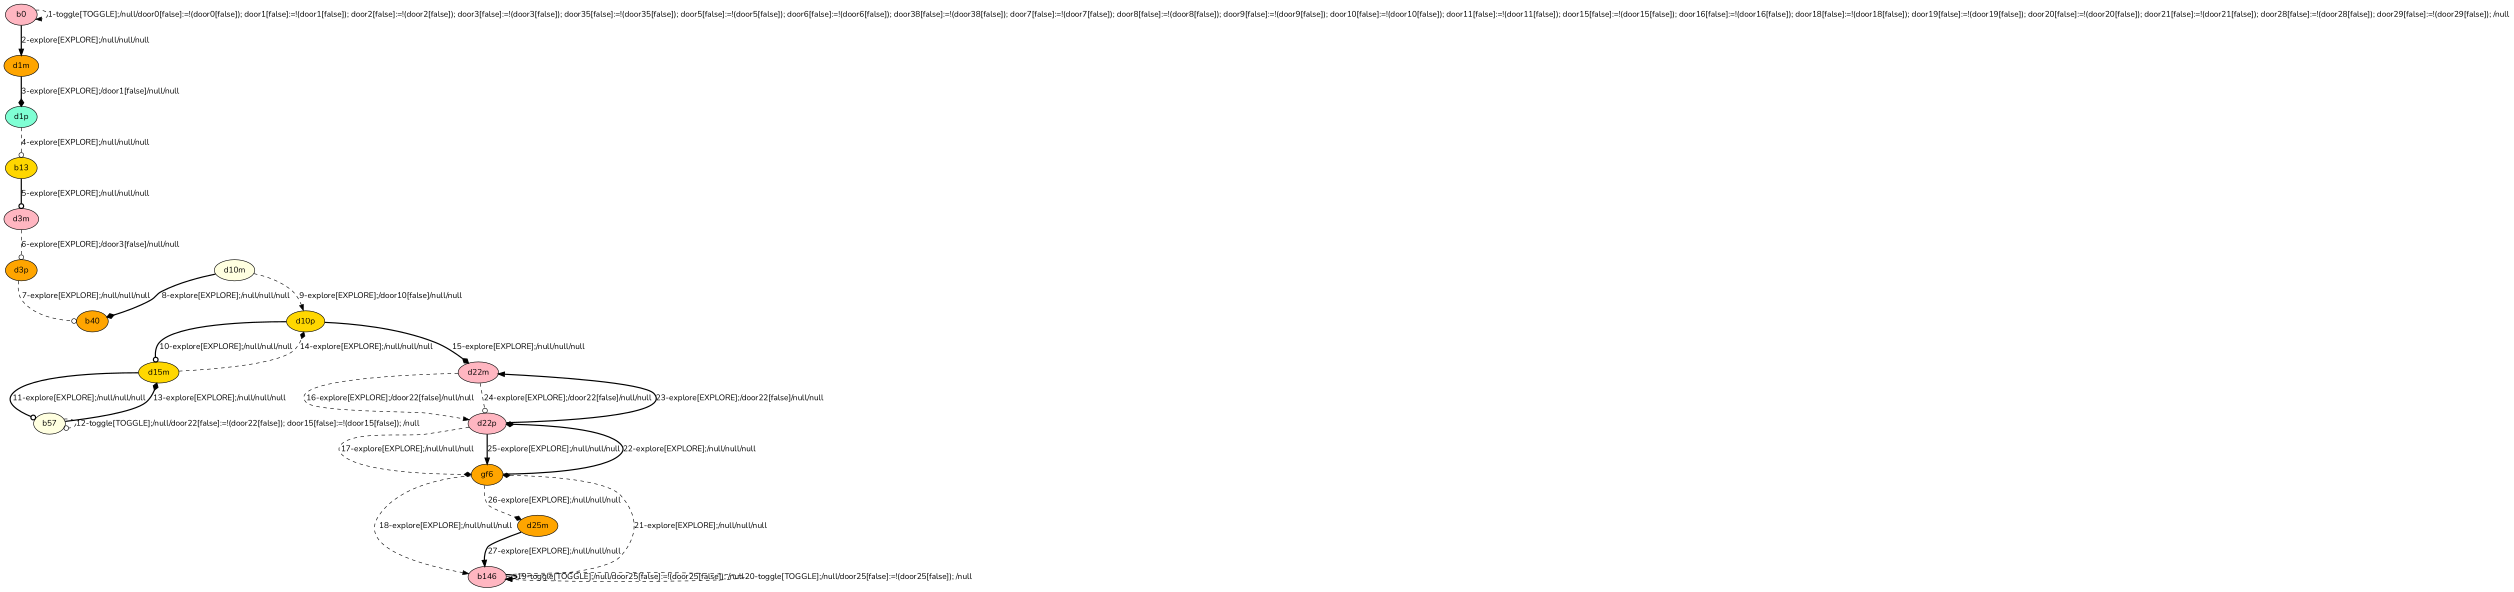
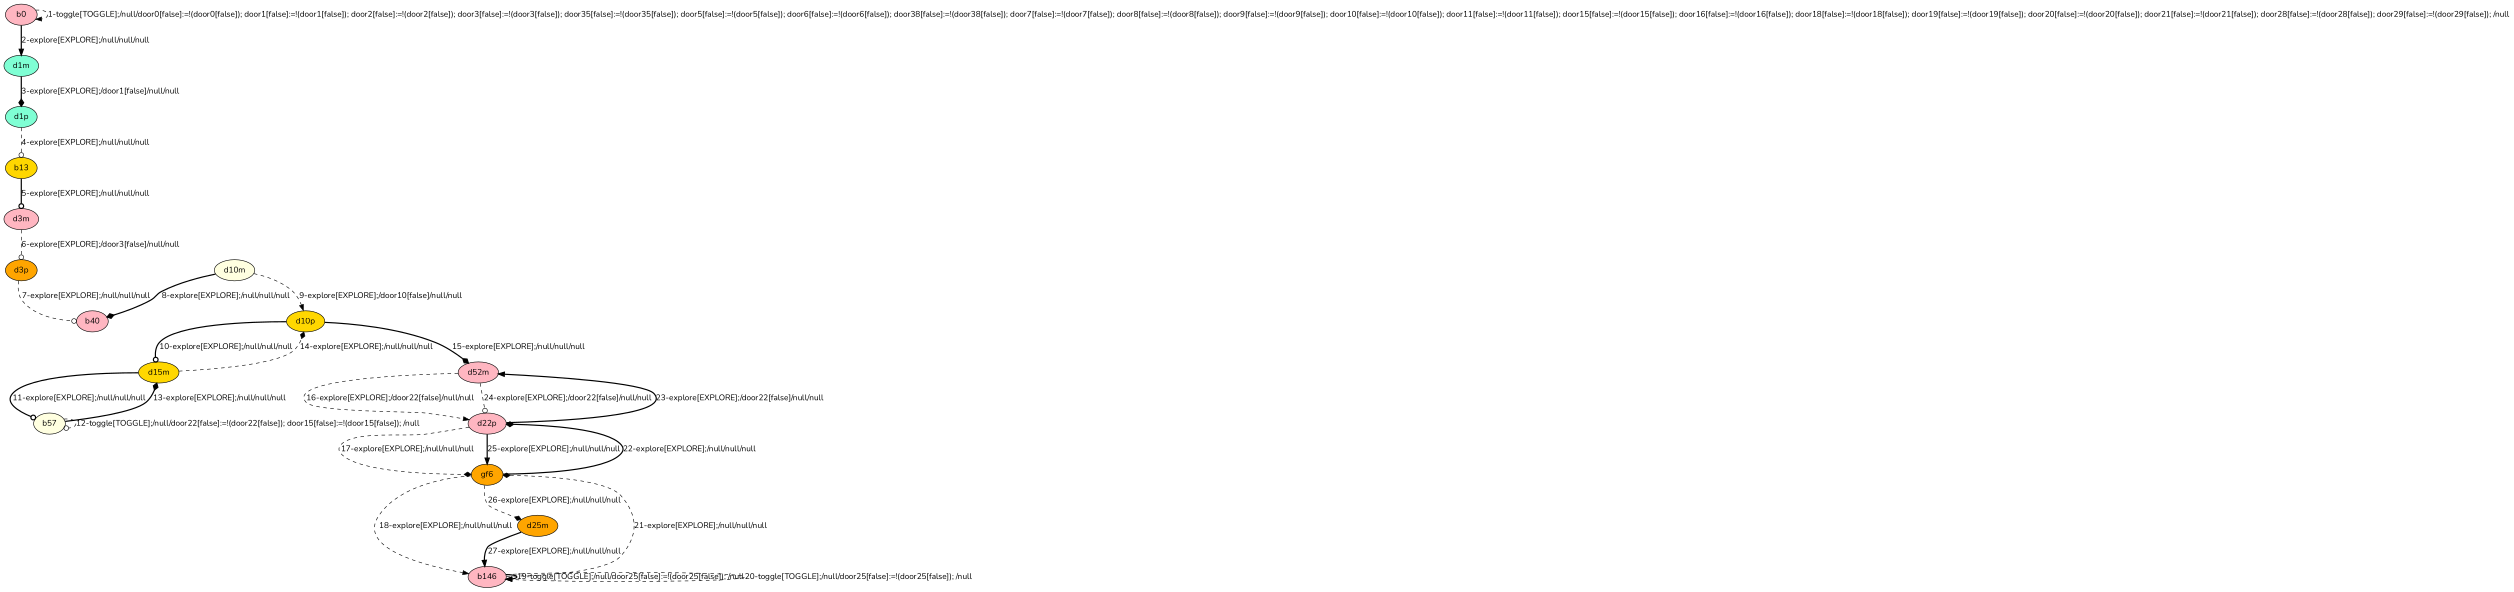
(21, 66) -> (21, 66)
(92, 321) -> (92, 321)
(478, 372) -> (478, 372)
